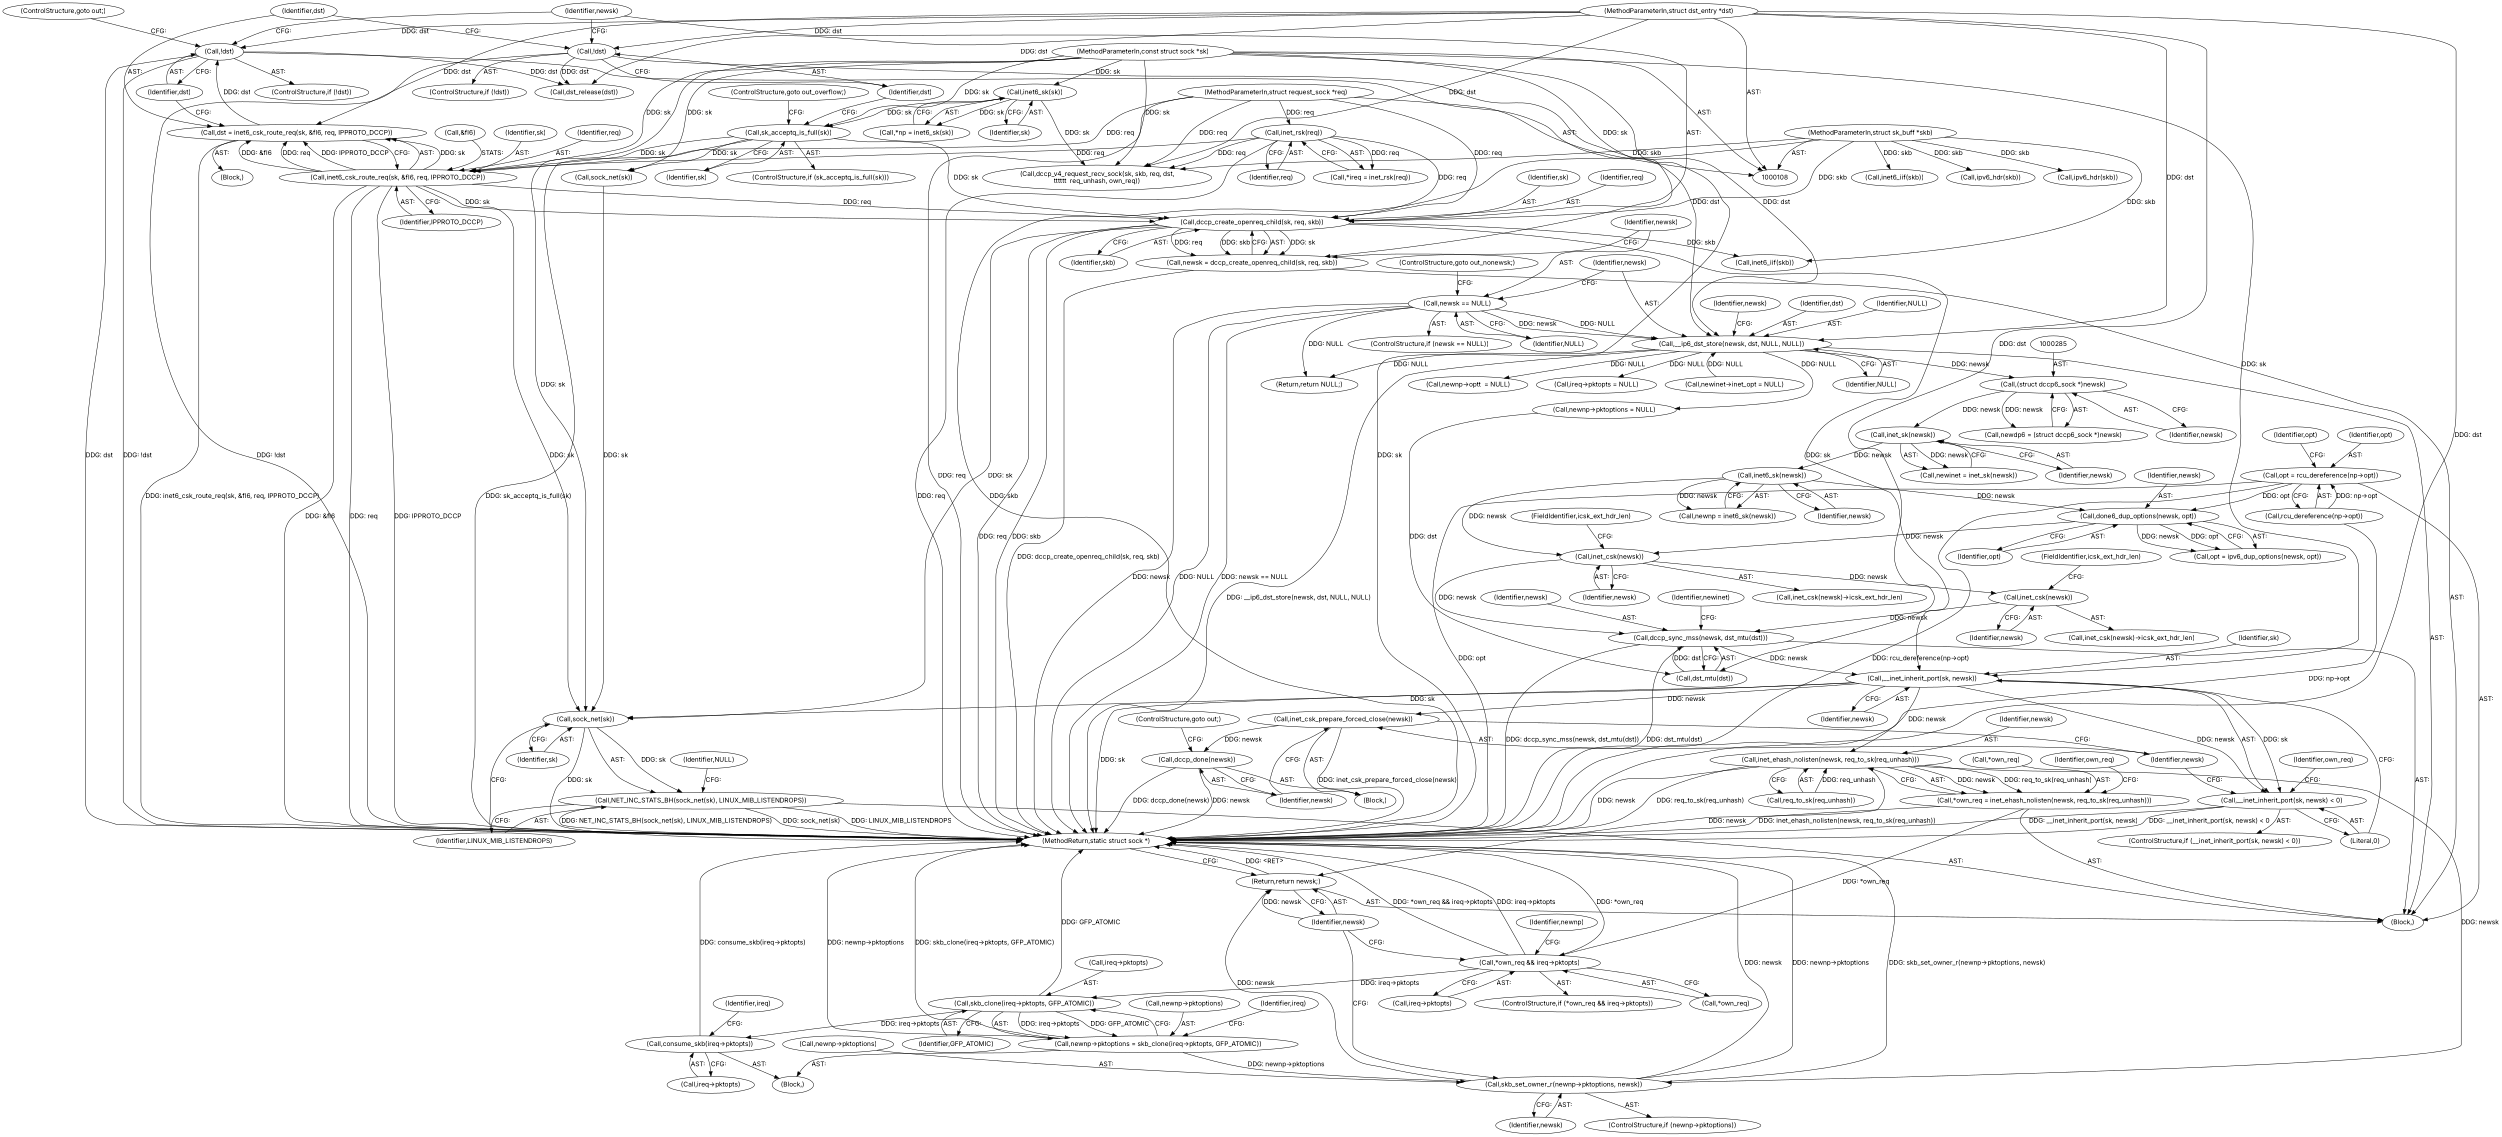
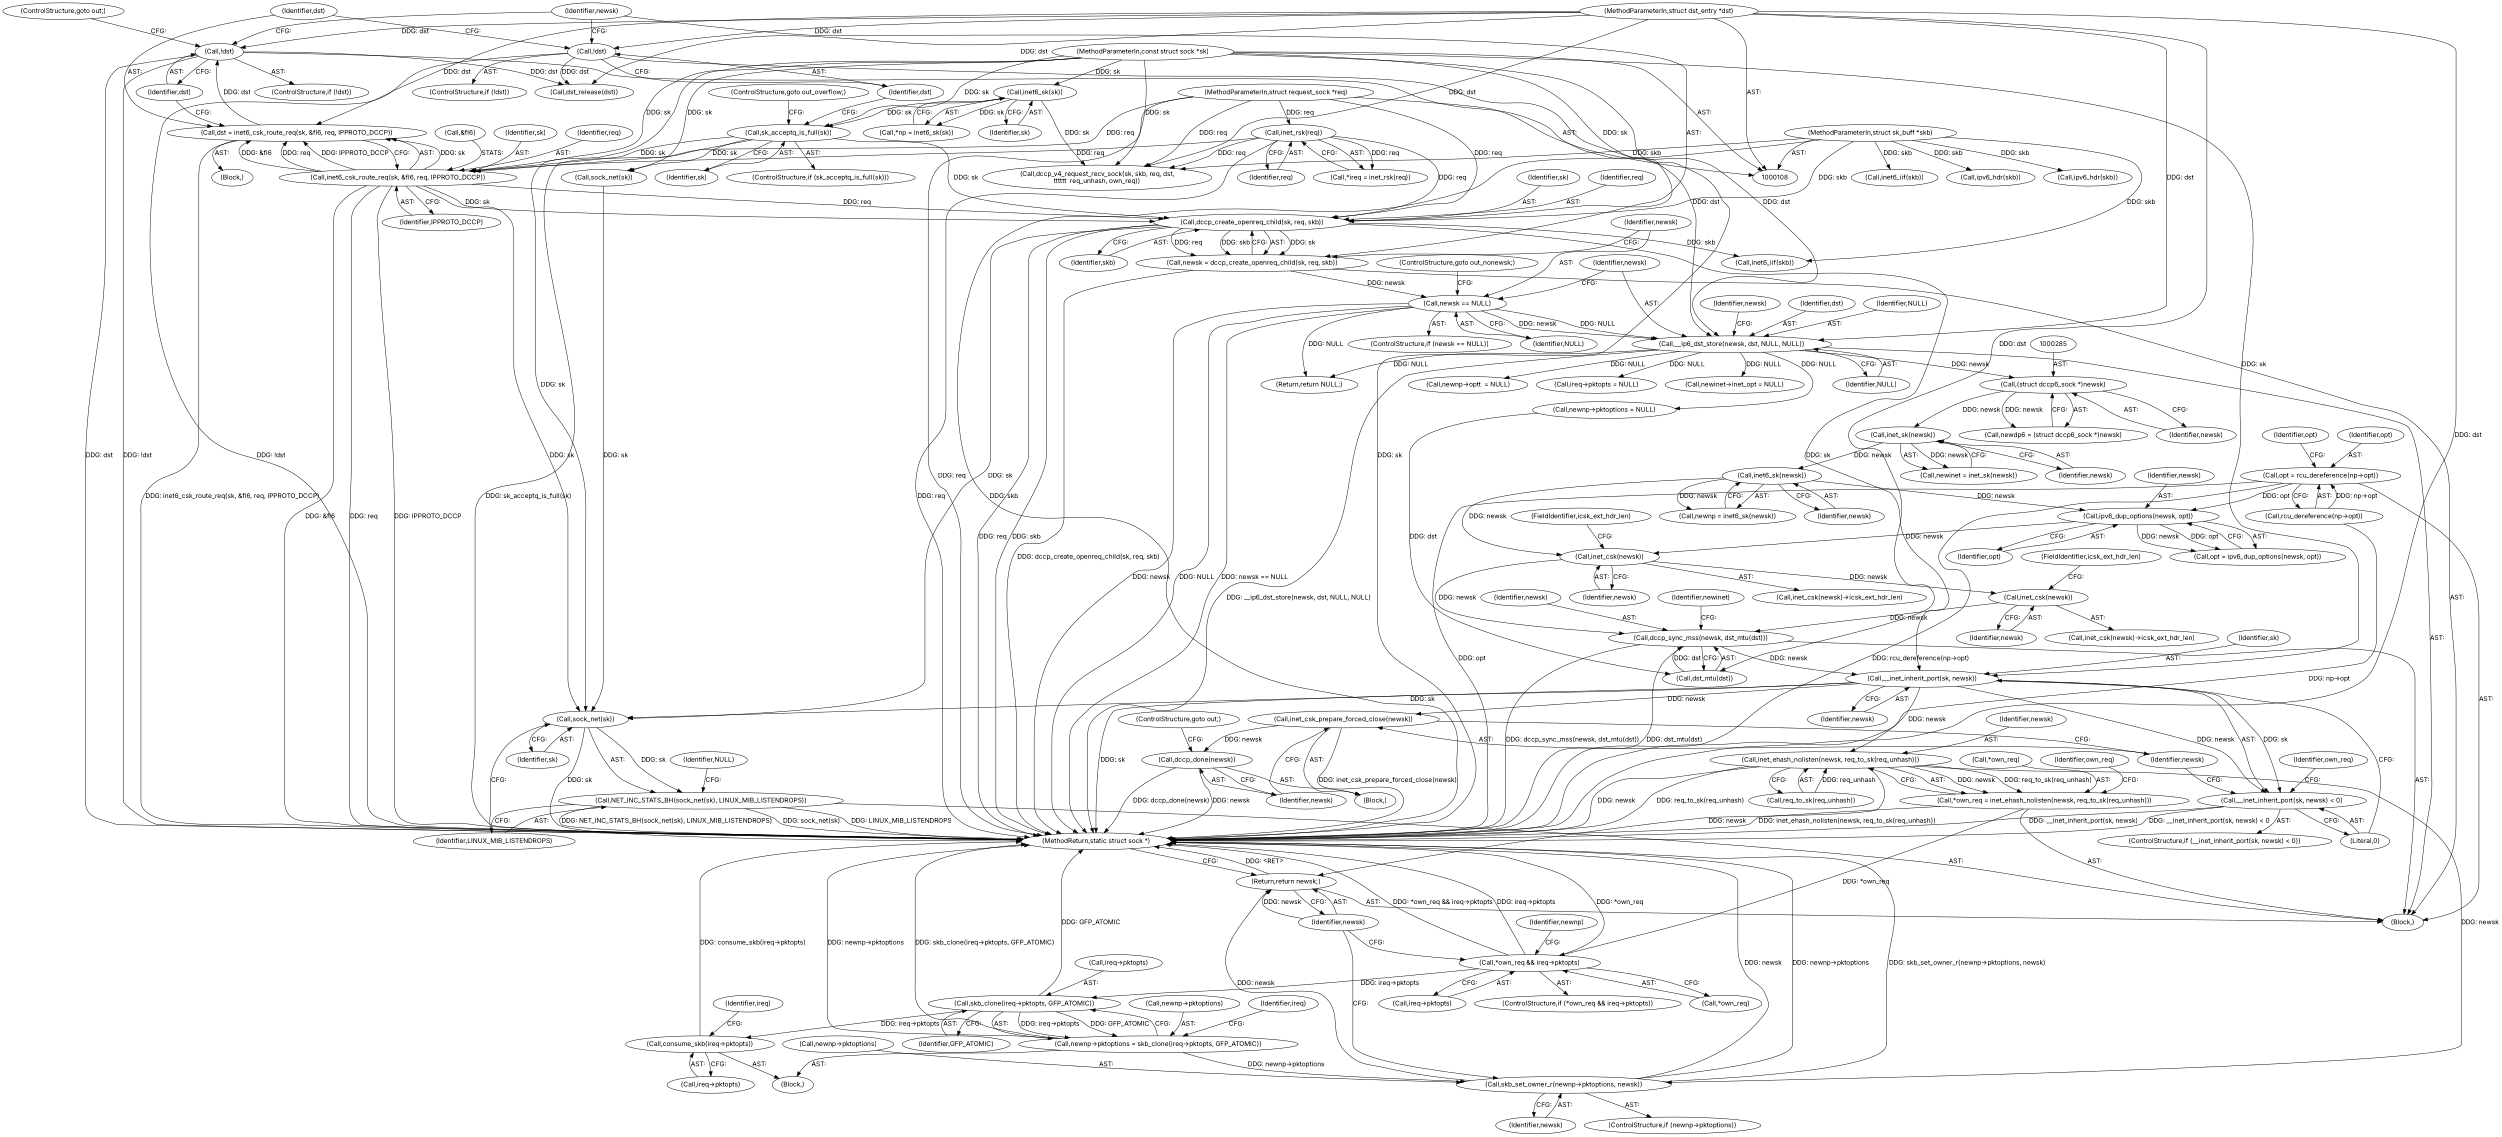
none -> (1356, 284)
(1708, 367) -> (1746, 362)
(2138, 516) -> (2138, 516)
